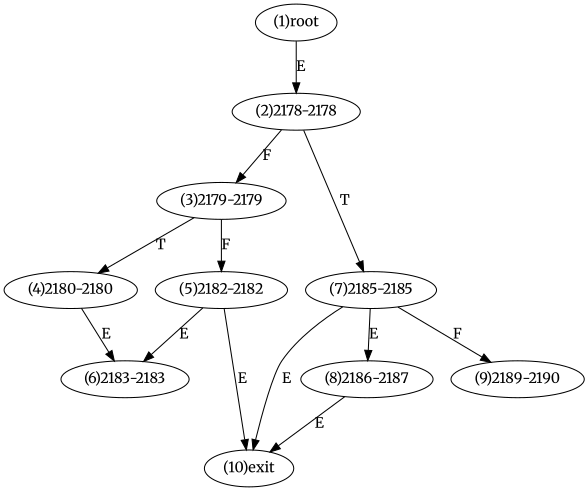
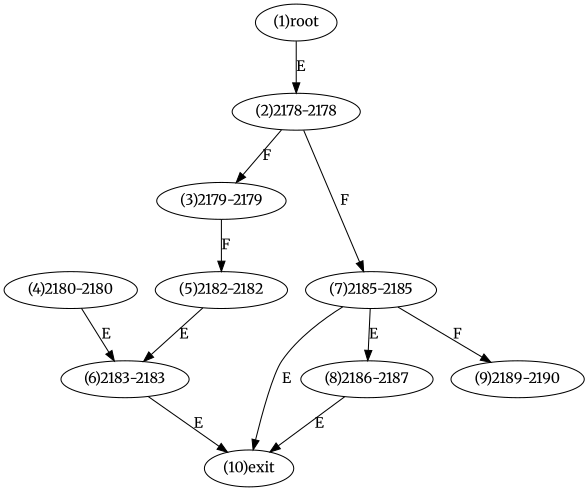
(345, 201) -> (345, 201)
(151, 243) -> none
(234, 374) -> (184, 421)
